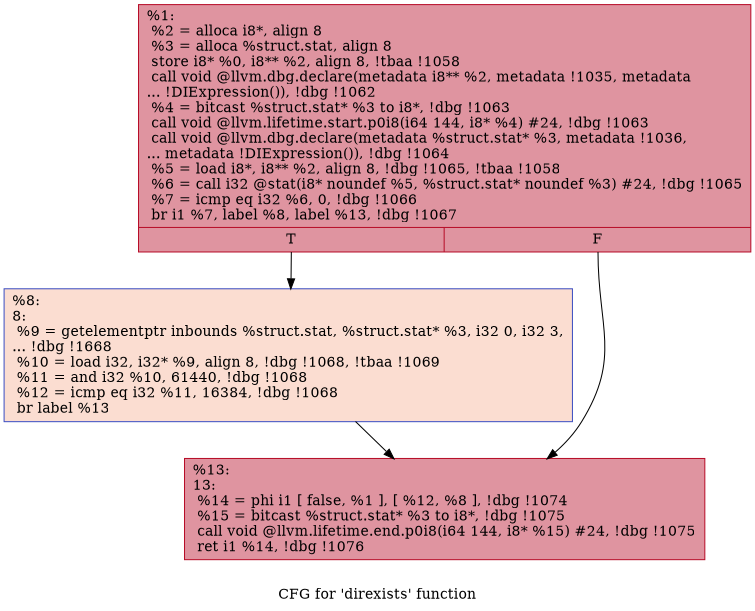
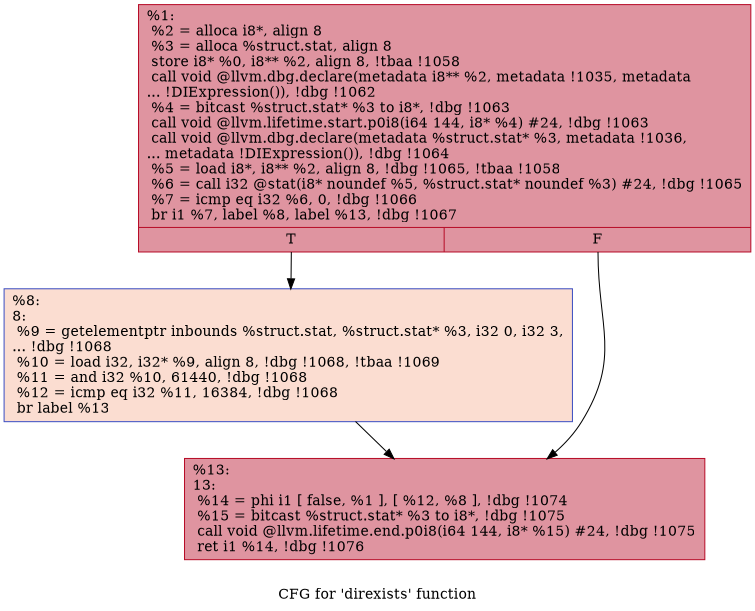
(62, 347) -> (62, 347)
